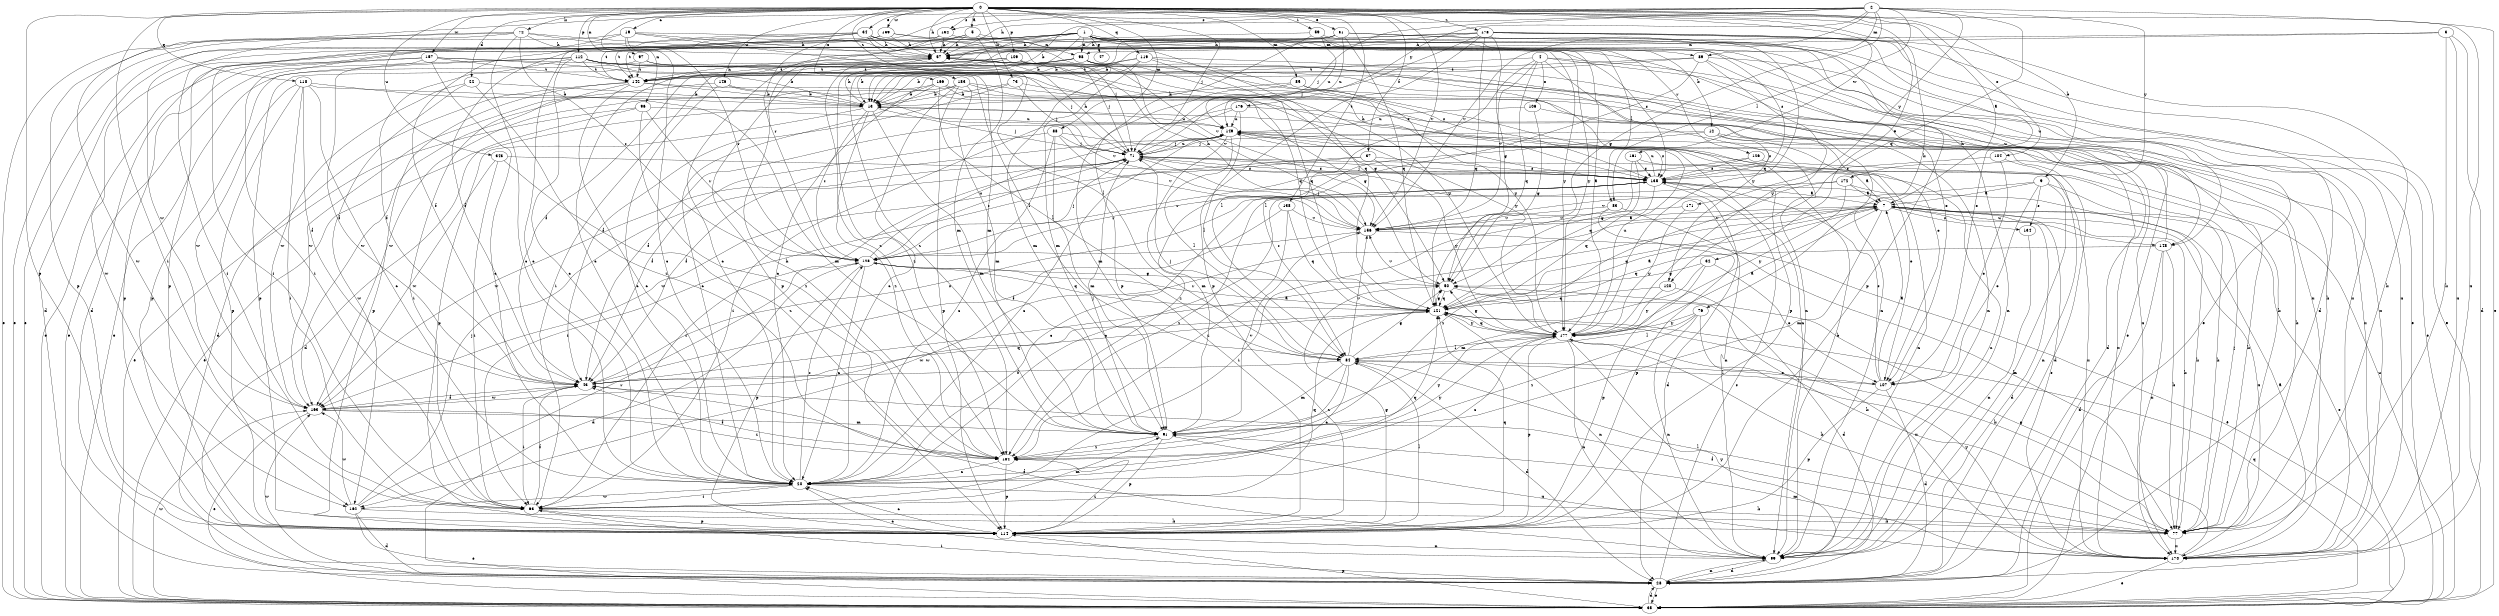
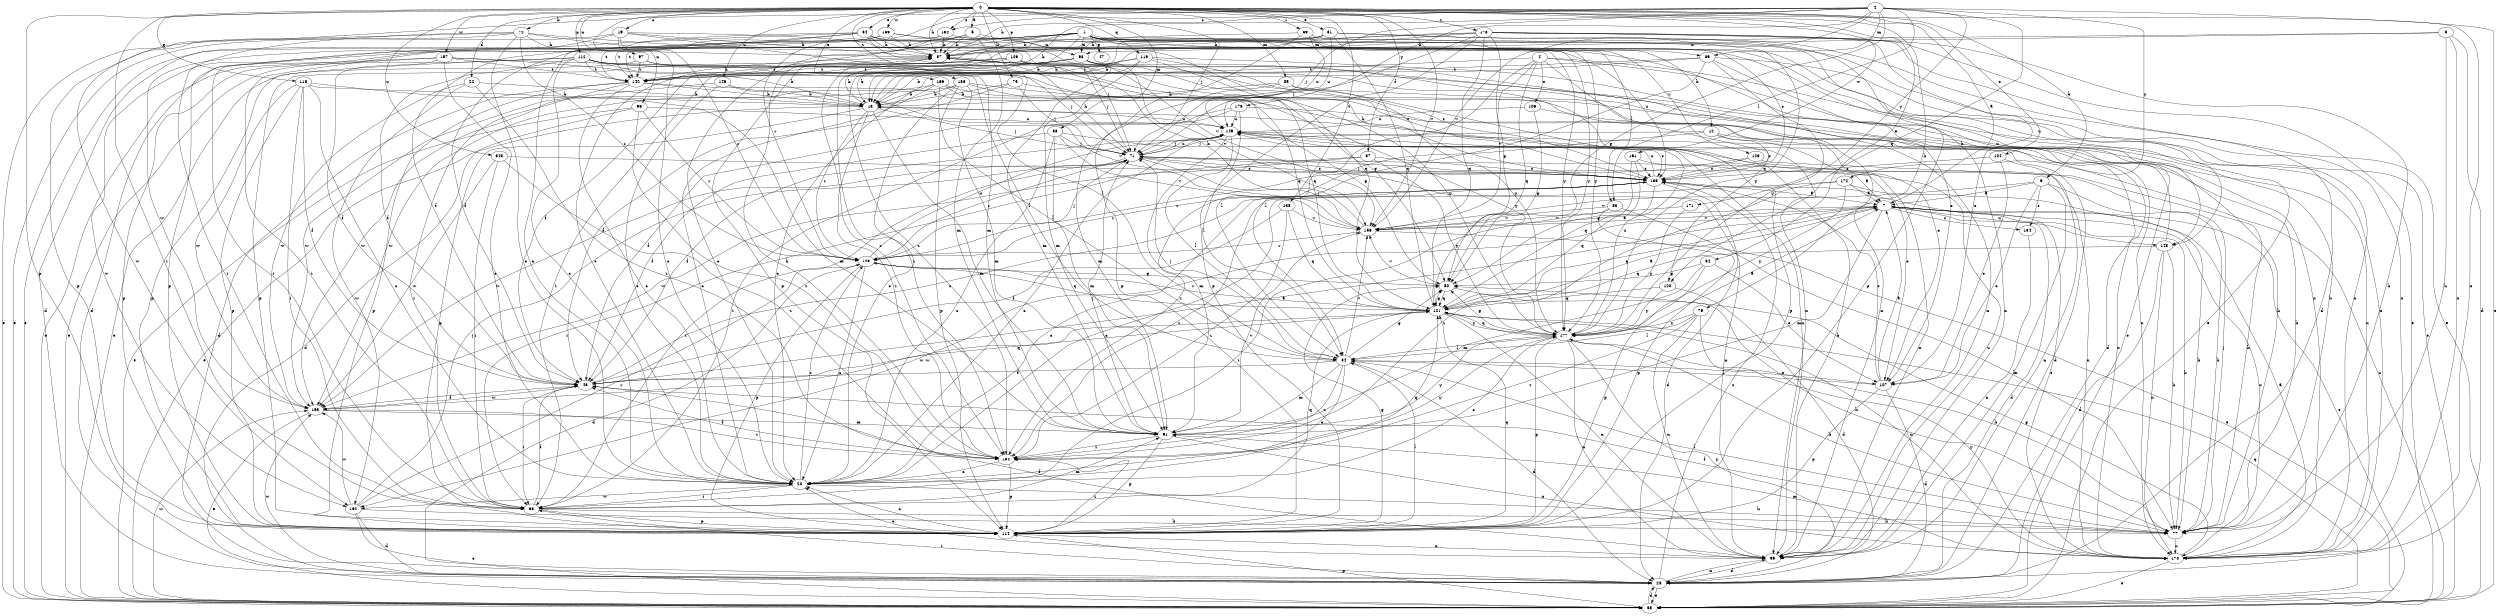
(1596, 181) -> (1596, 181)
(1611, 451) -> (1602, 440)
